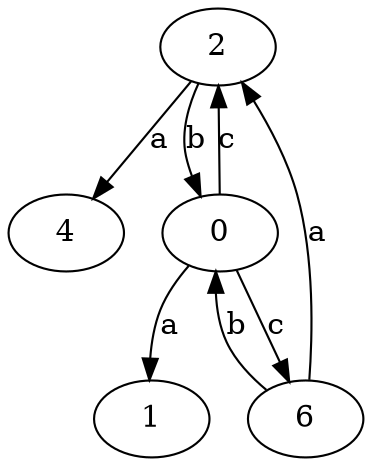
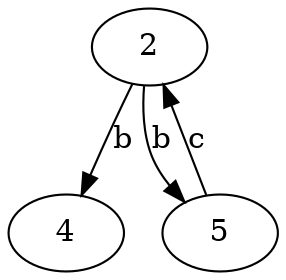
(159, 140) -> (124, 140)
(220, 233) -> (220, 233)
(152, 419) -> none
(306, 419) -> none
